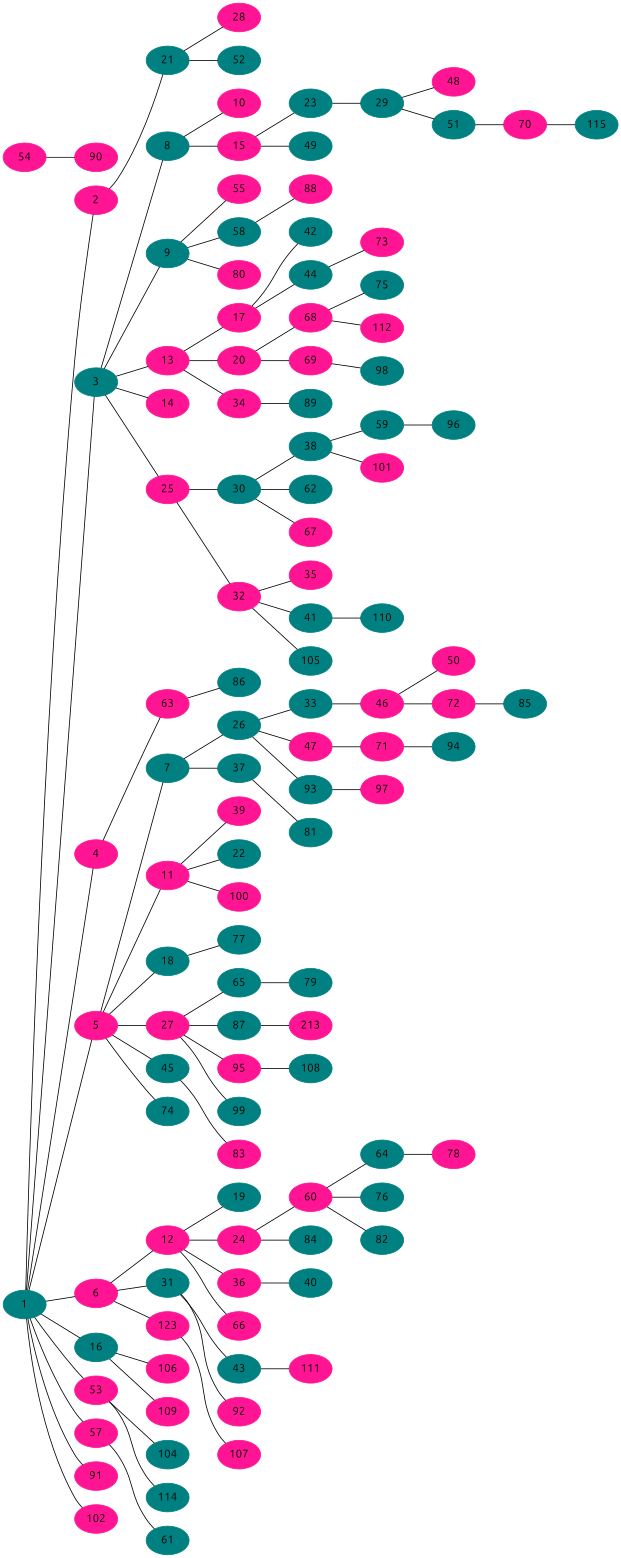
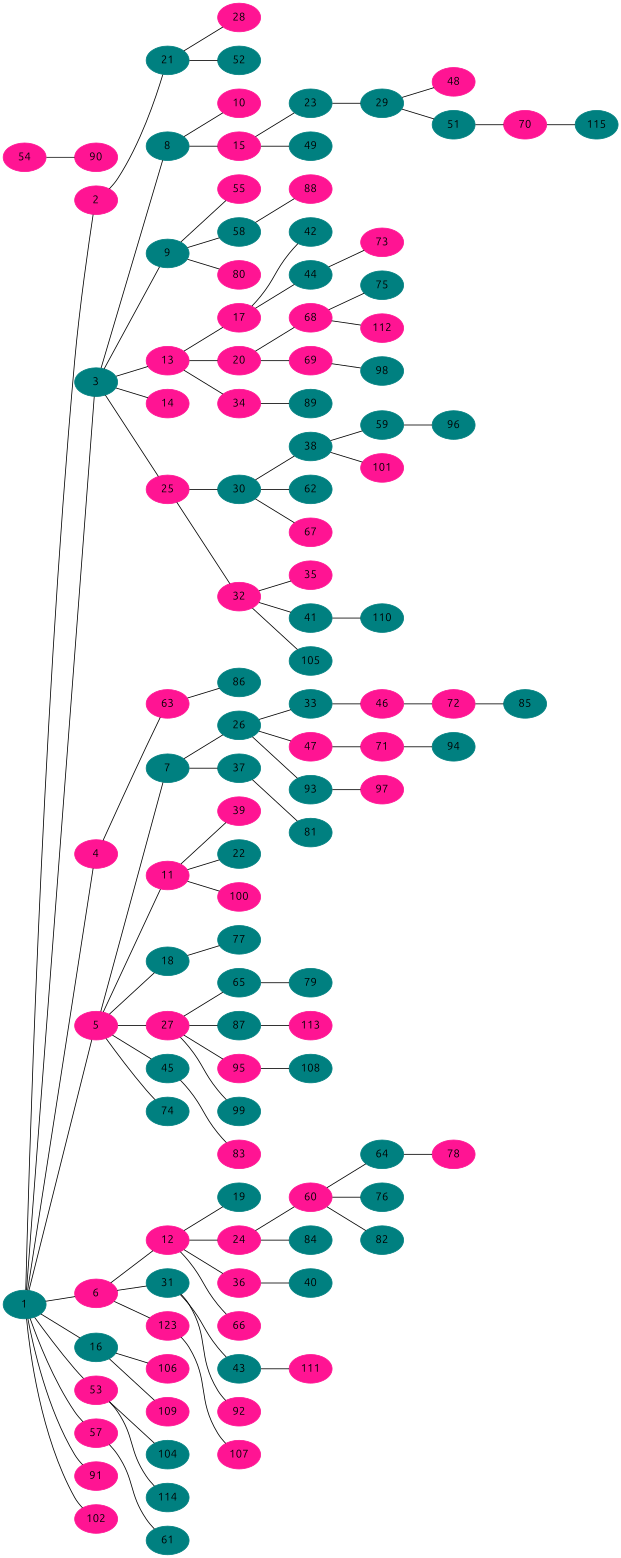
(454, 661) -> none
(311, 1026) -> (311, 1026)
